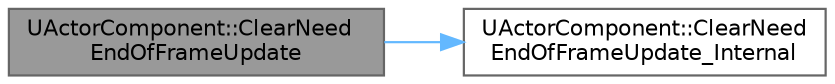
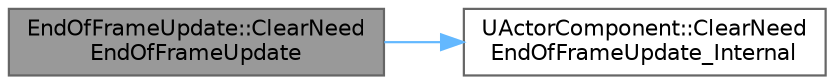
(196, 42) -> (196, 42)
